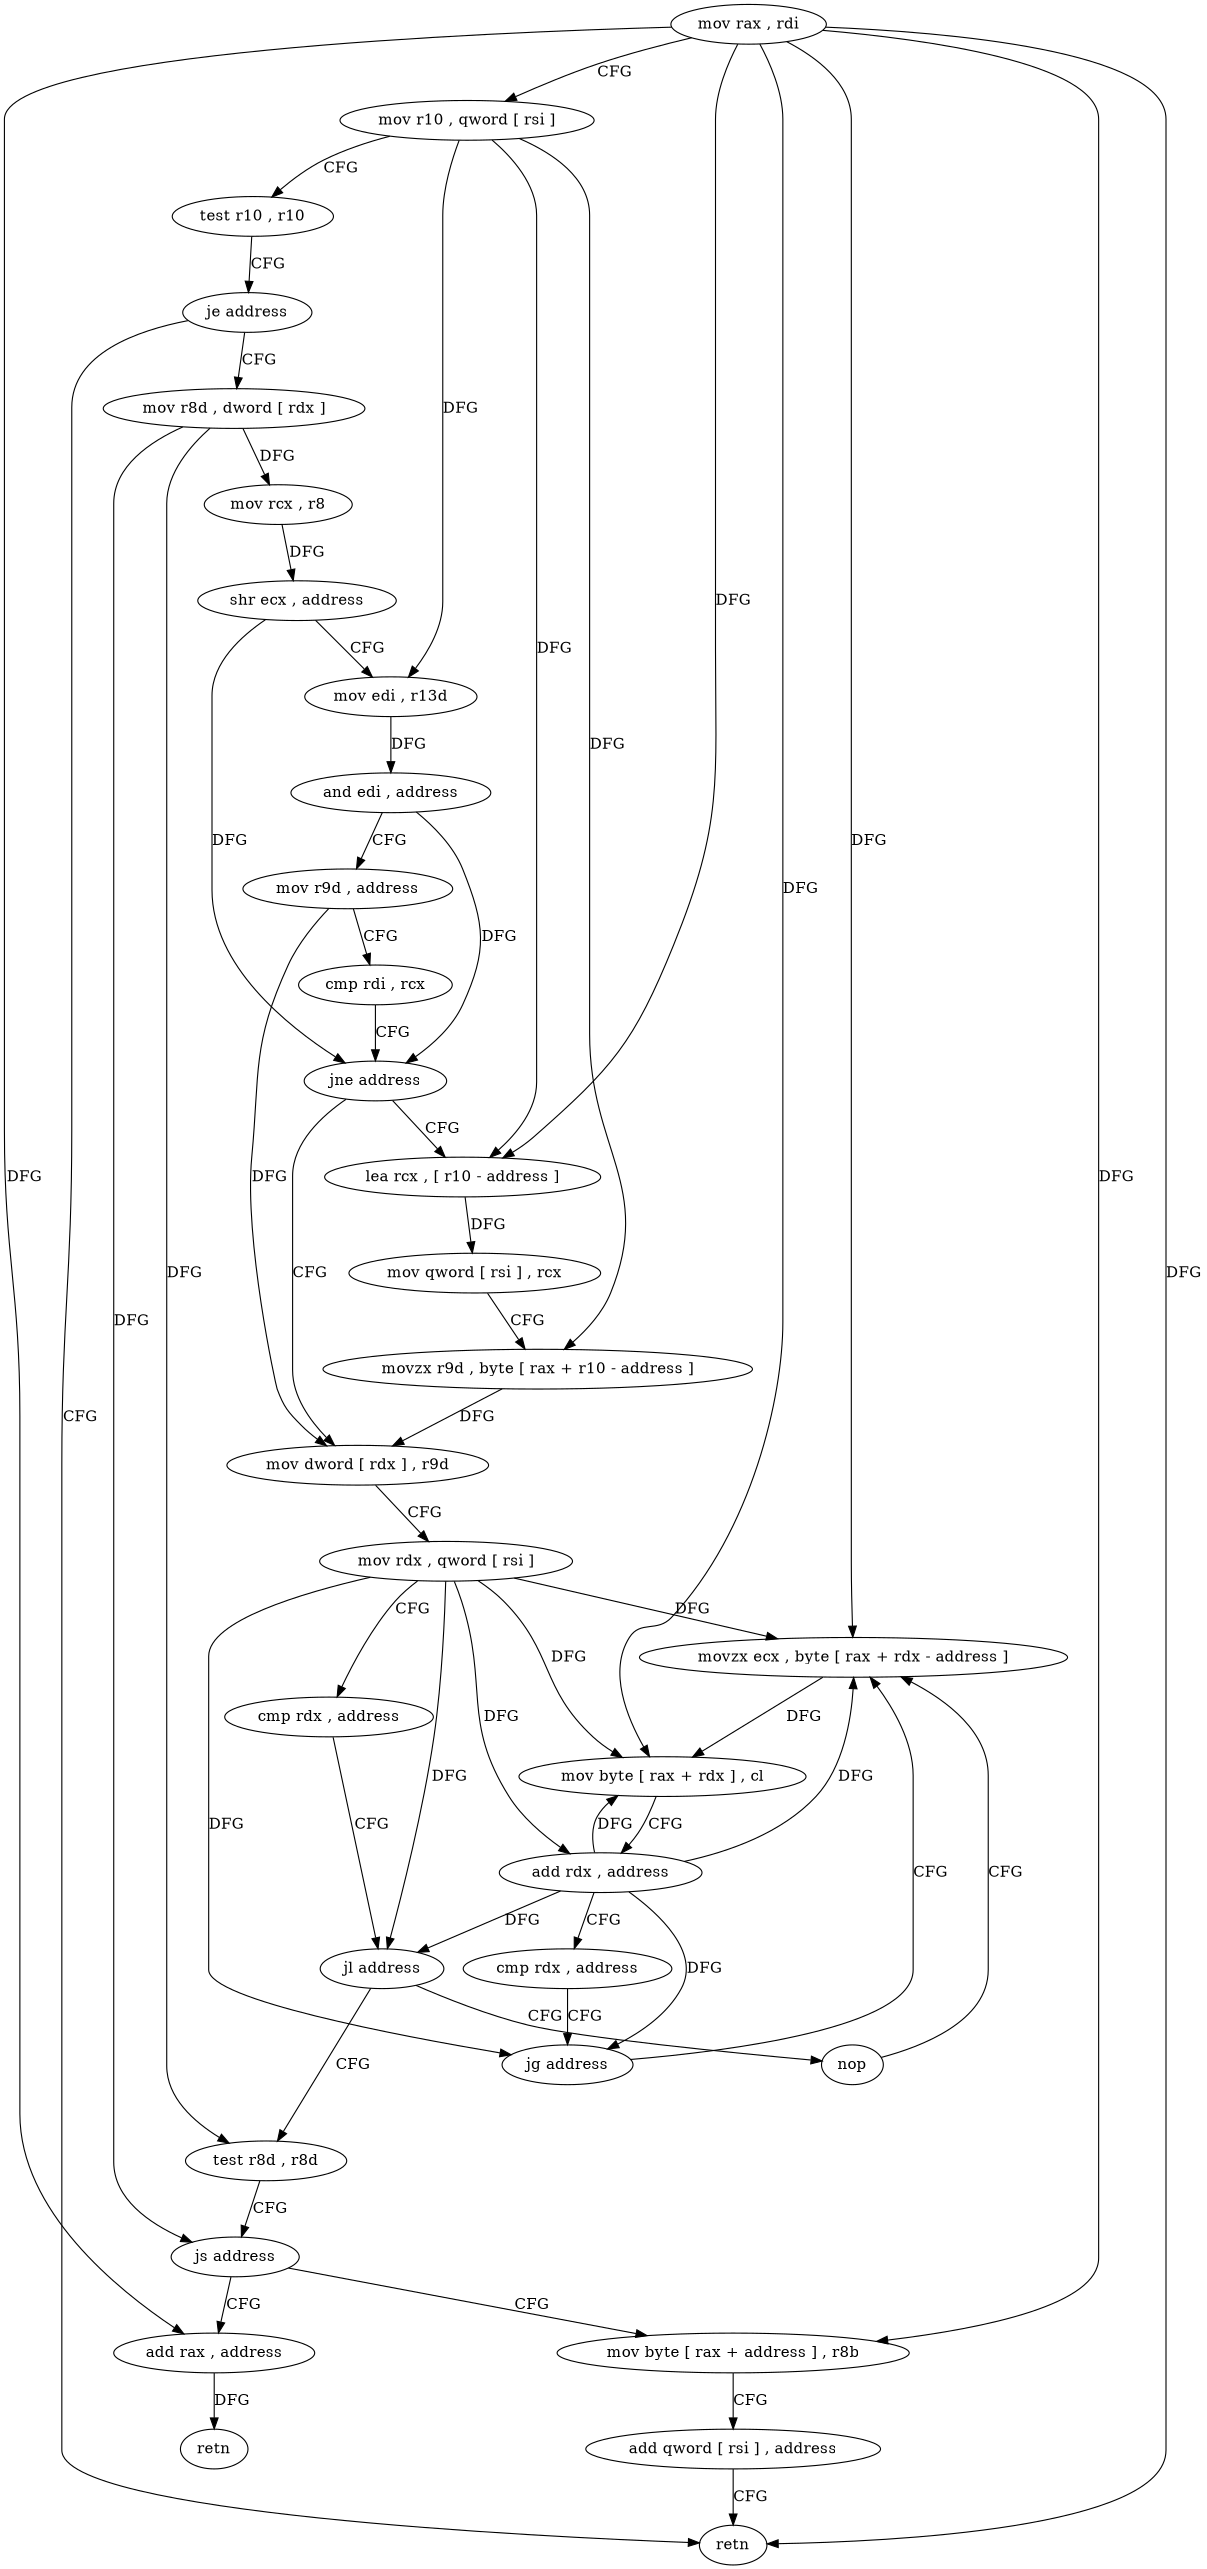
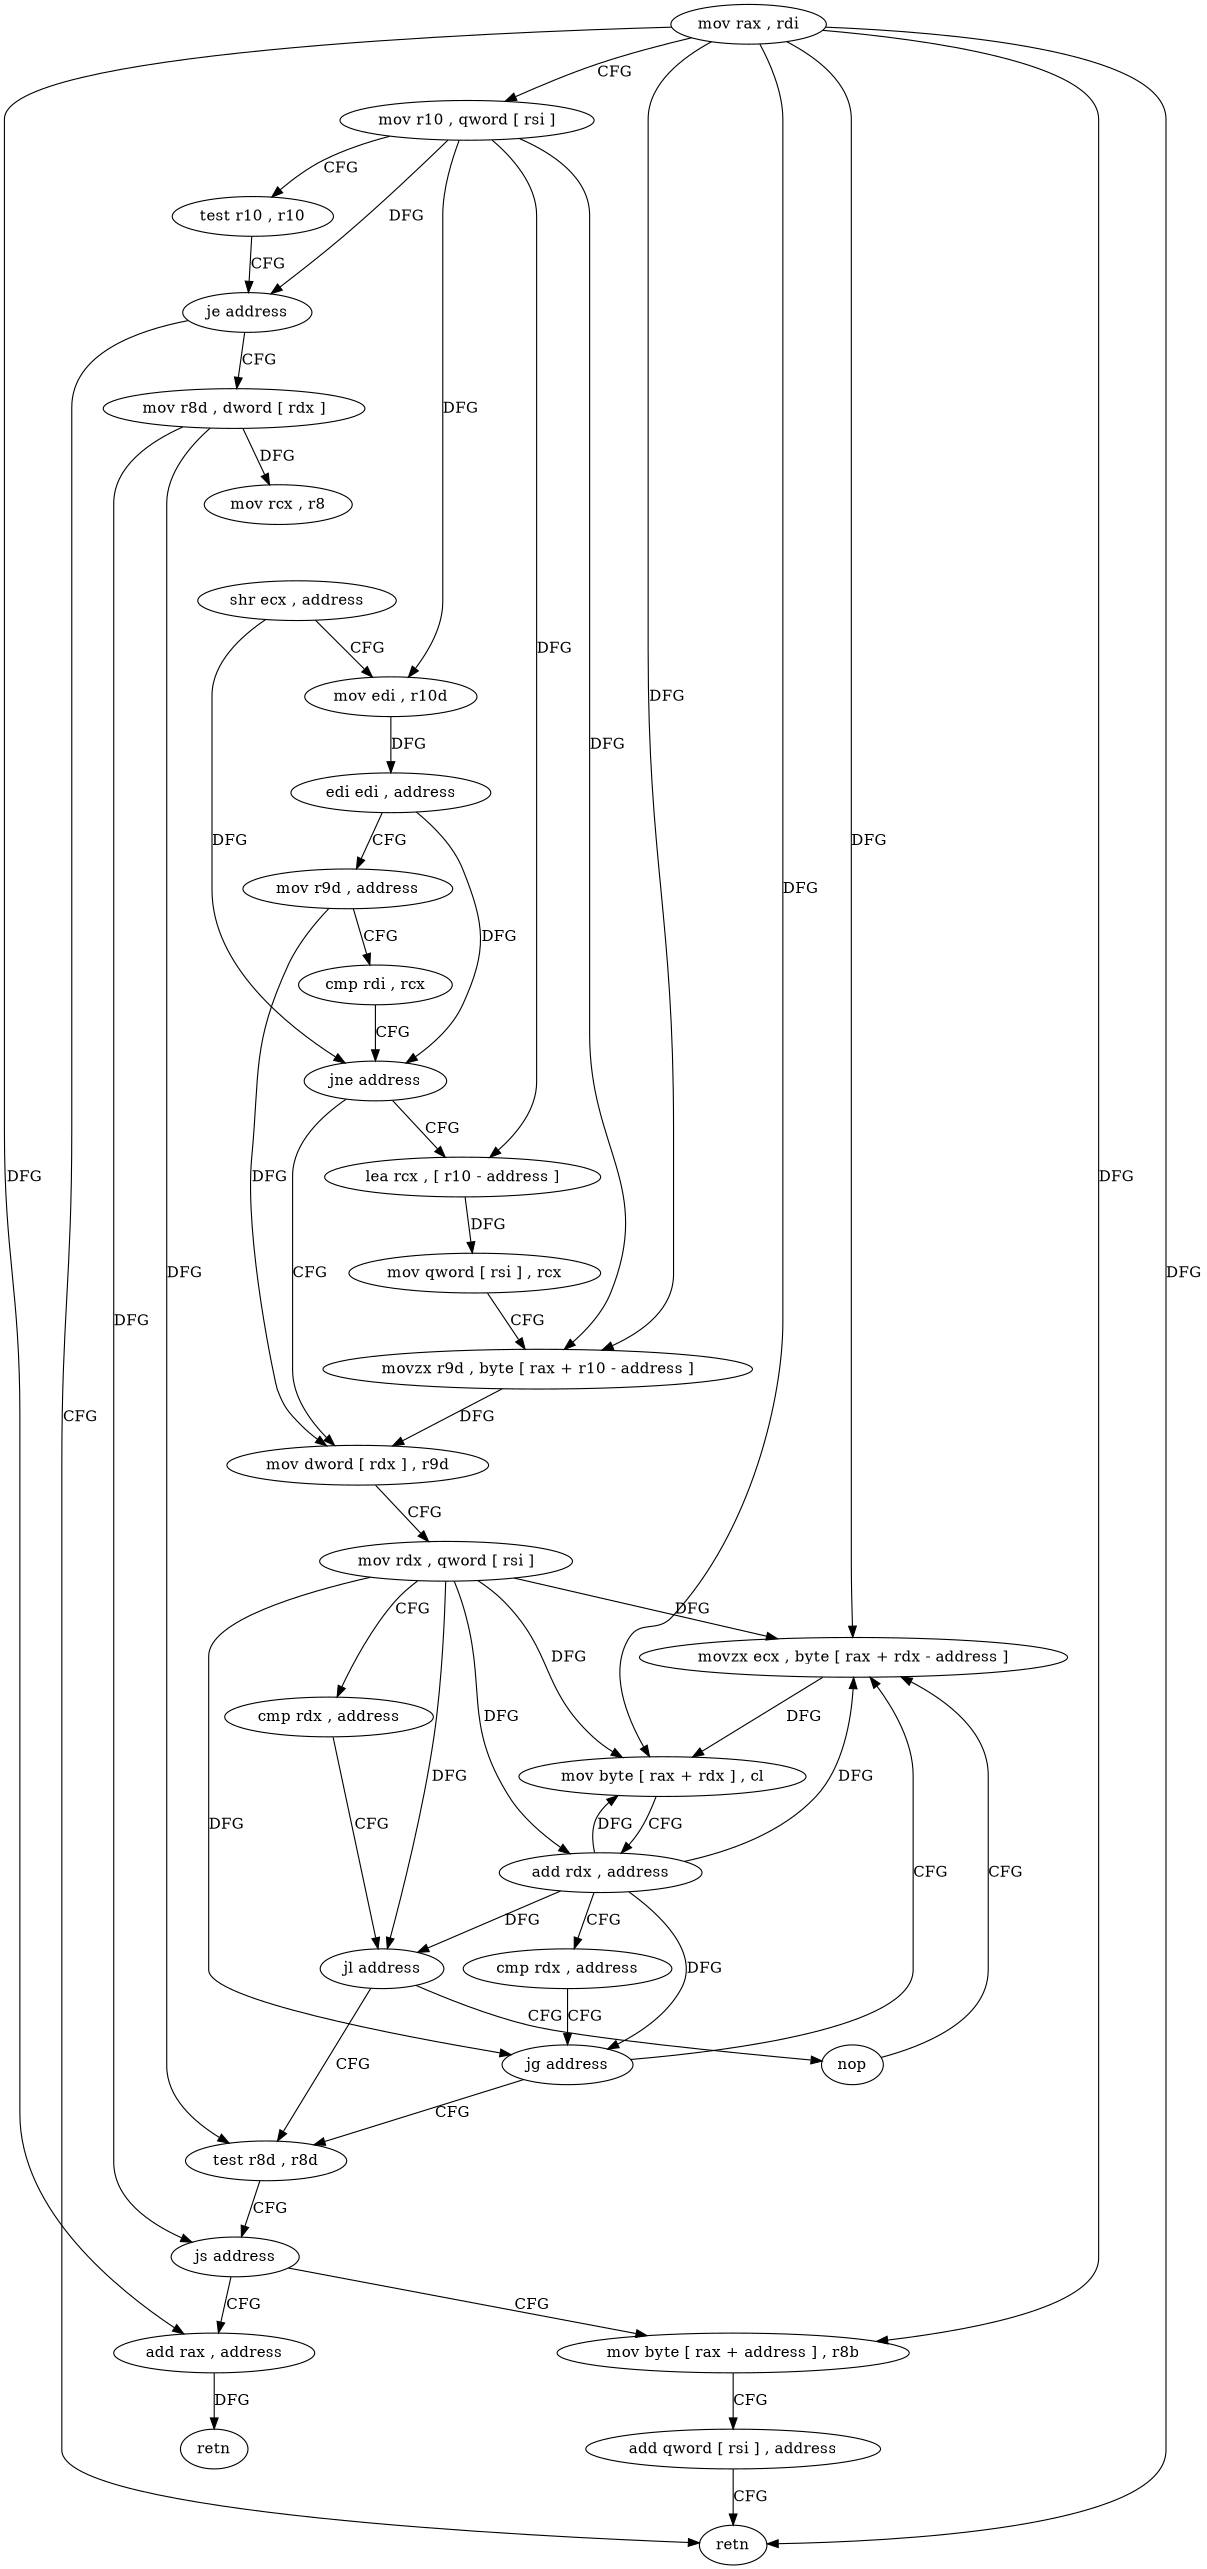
none -> (366, 216)
(287, 547) -> none
(716, 629) -> (649, 694)
(391, 697) -> (391, 697)
(391, 793) -> (391, 793)
none -> (424, 2110)
